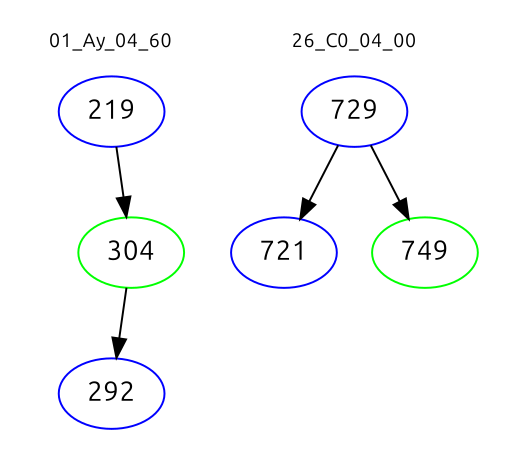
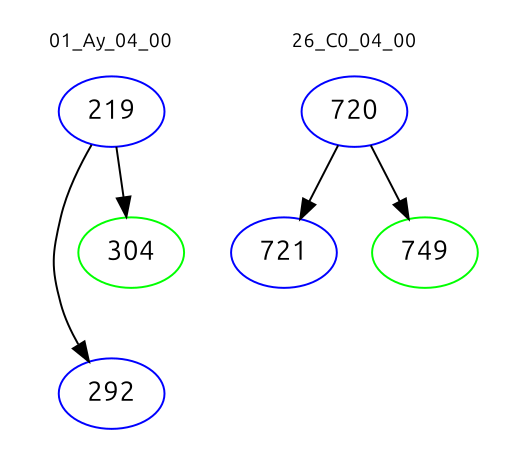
(112, 42) -> (112, 42)
(354, 112) -> (354, 112)
(123, 313) -> (55, 243)
